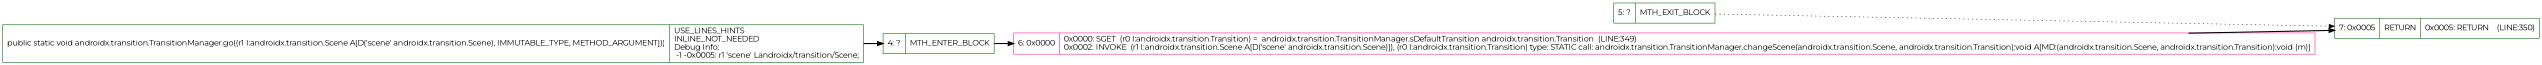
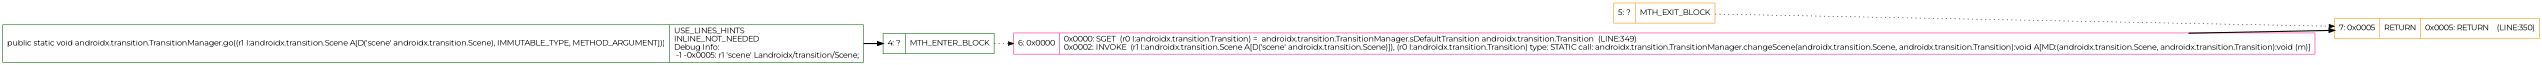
(1664, 13) -> (1664, 13)
(2437, 28) -> (2437, 28)
(1001, 44) -> (1001, 44)
